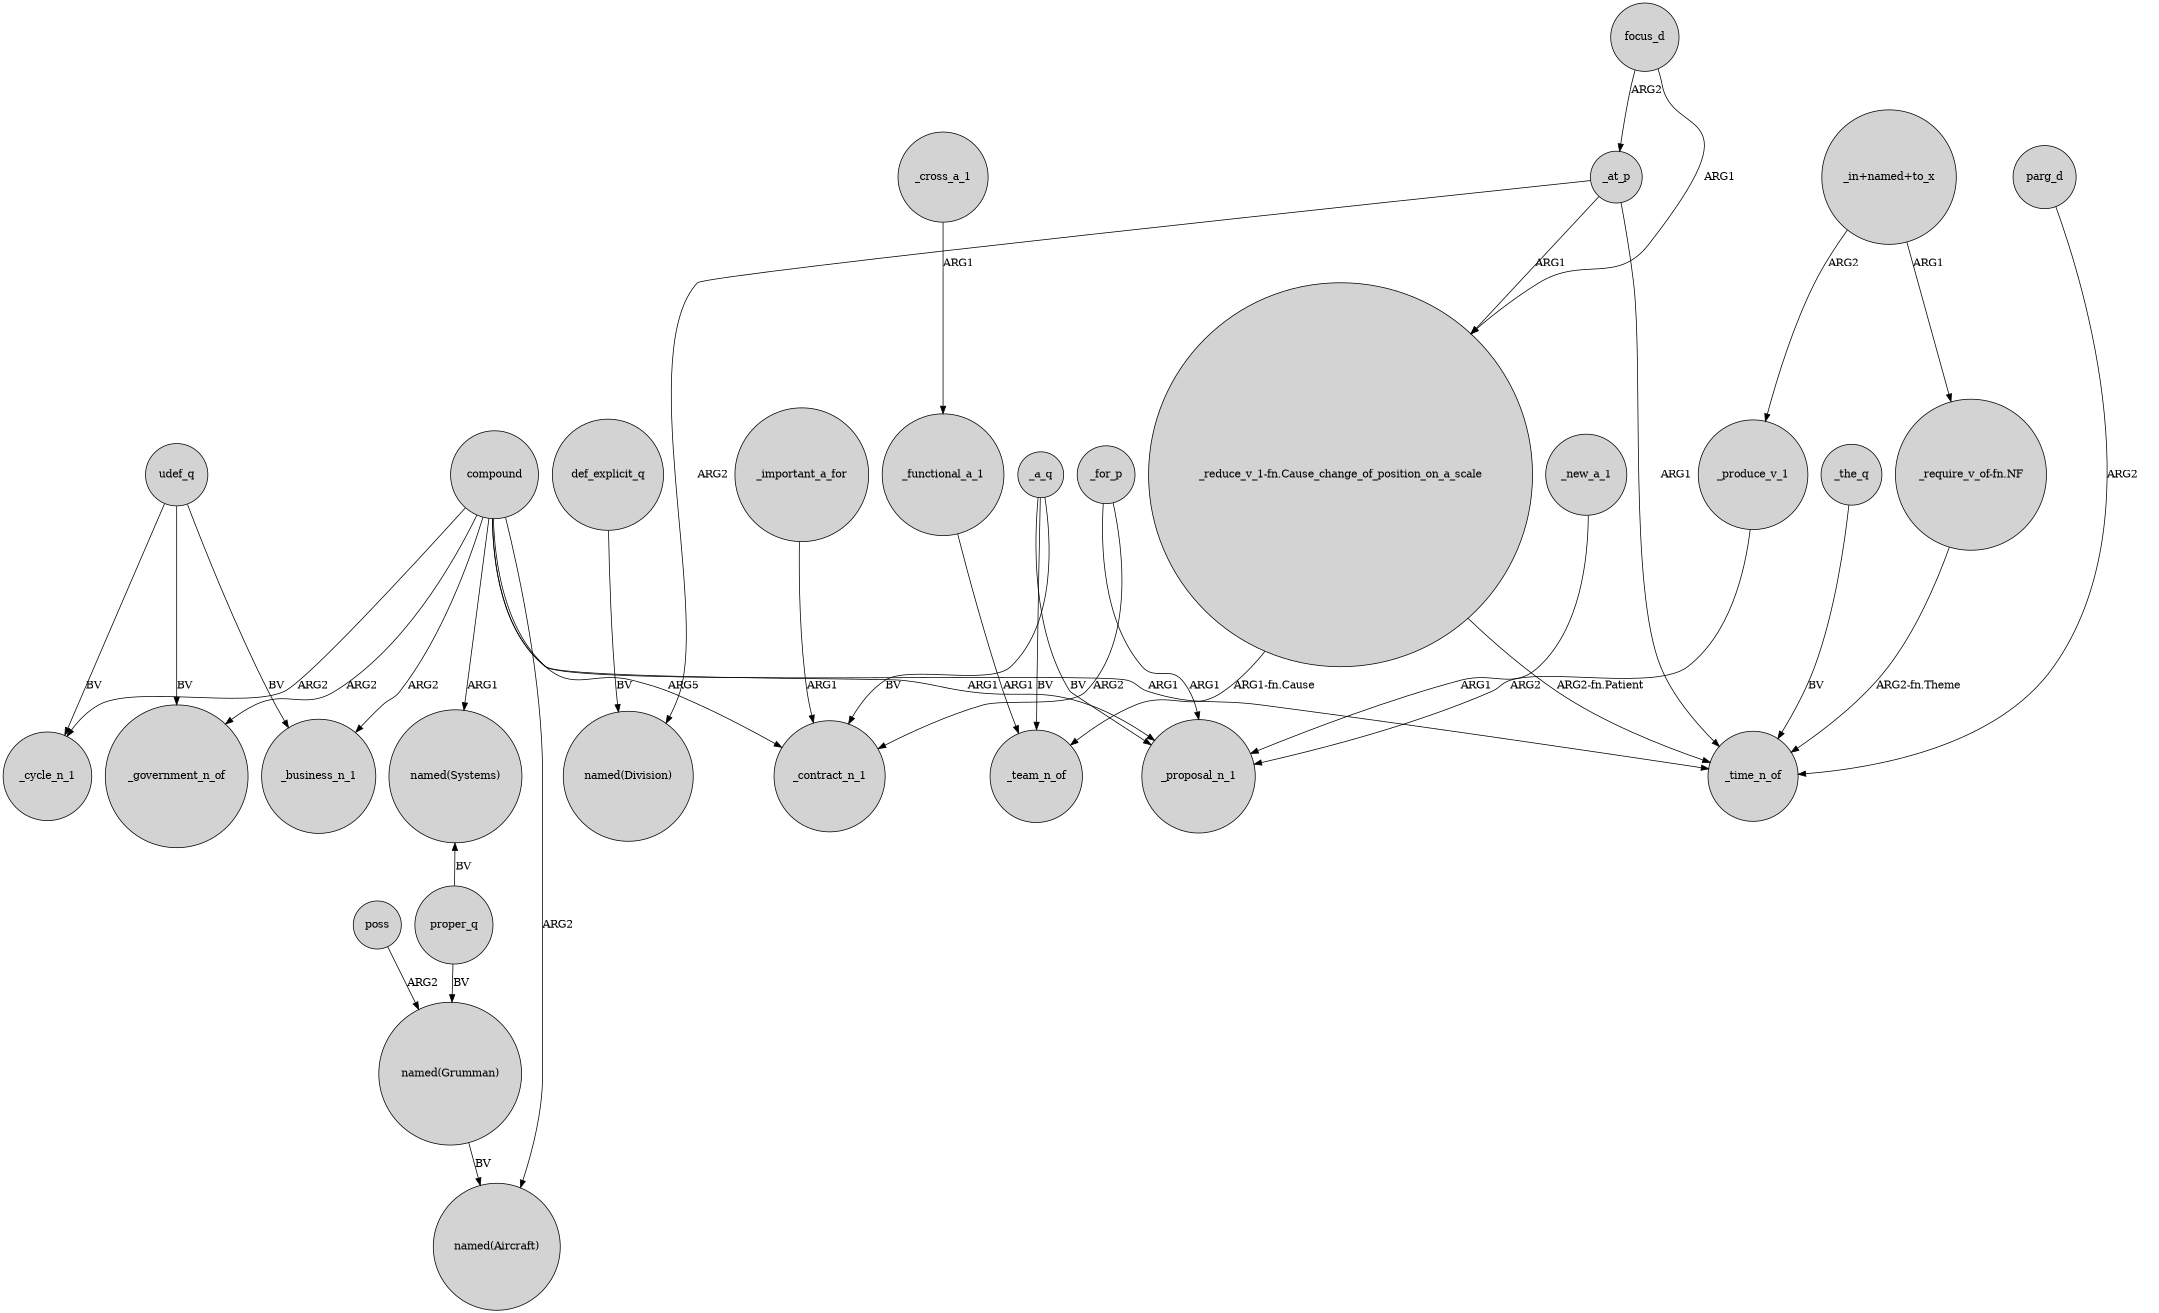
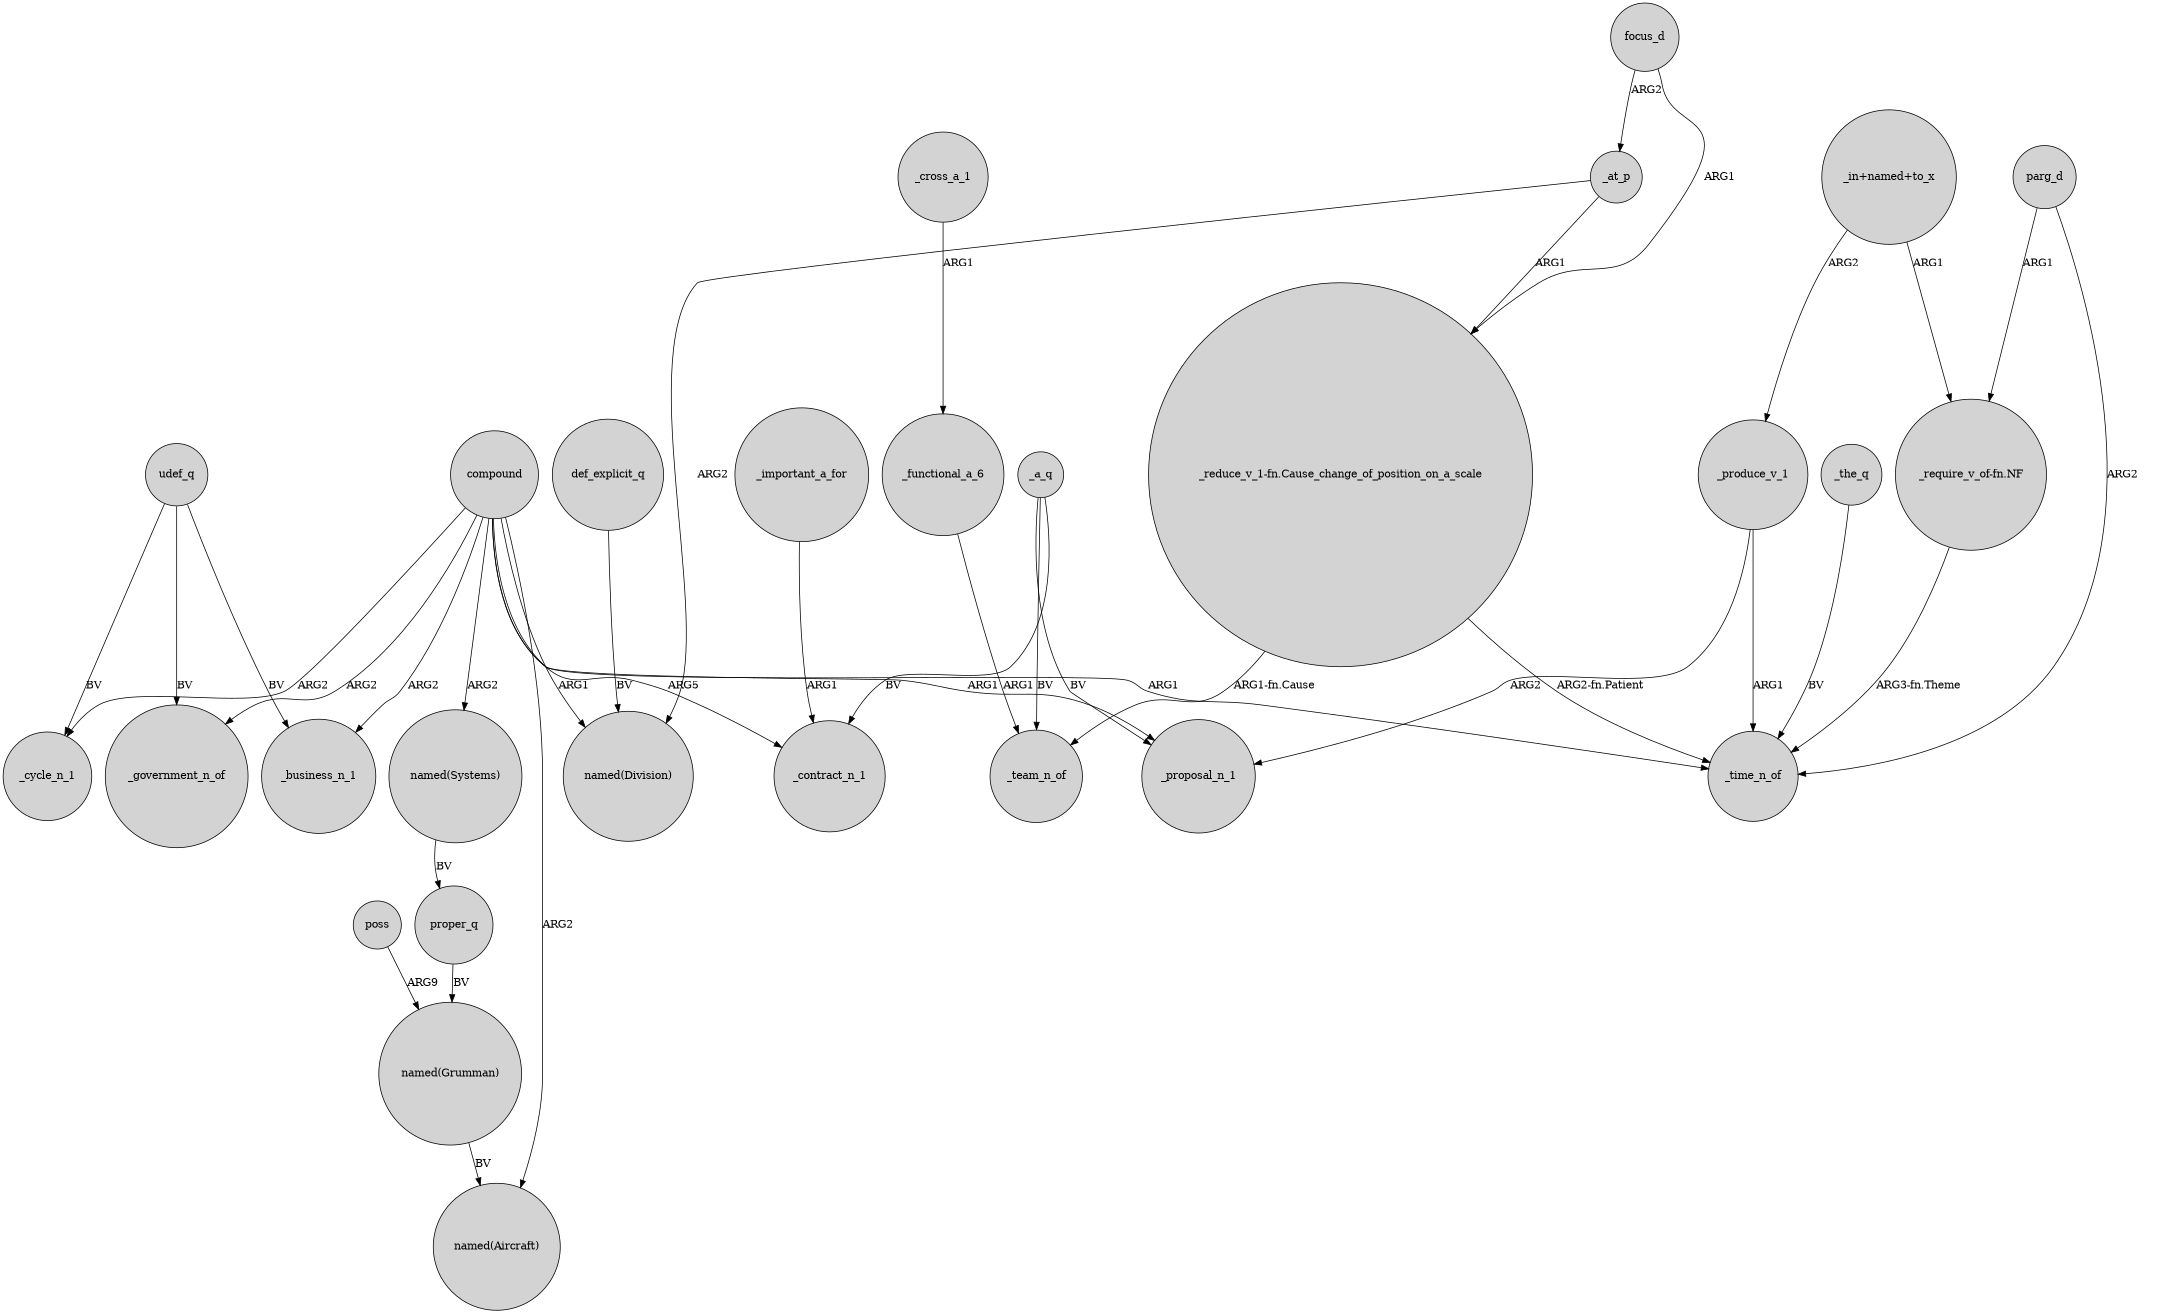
none -> (2014, 301)
(943, 475) -> (943, 475)
(1106, 475) -> none
(1586, 475) -> none
(1639, 481) -> (1753, 626)
none -> (536, 645)
(483, 686) -> (483, 686)
(1918, 686) -> (1918, 686)
(455, 868) -> (435, 861)
(423, 983) -> (423, 983)
